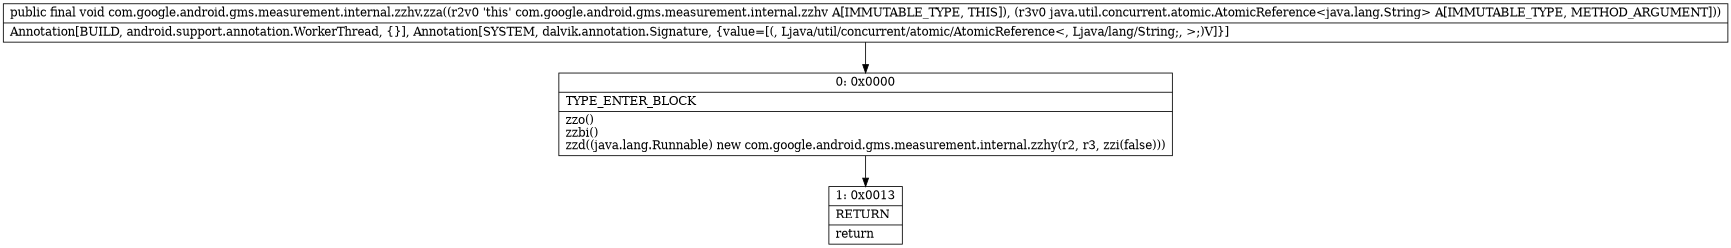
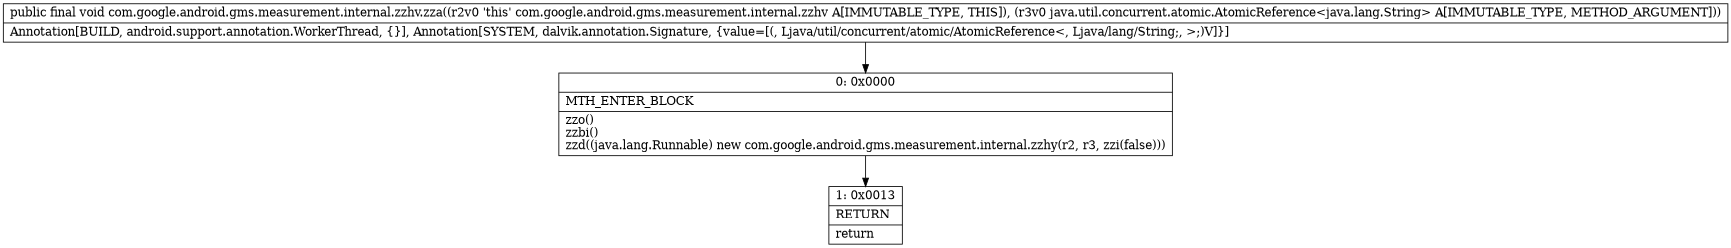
(631, 101) -> (630, 101)
